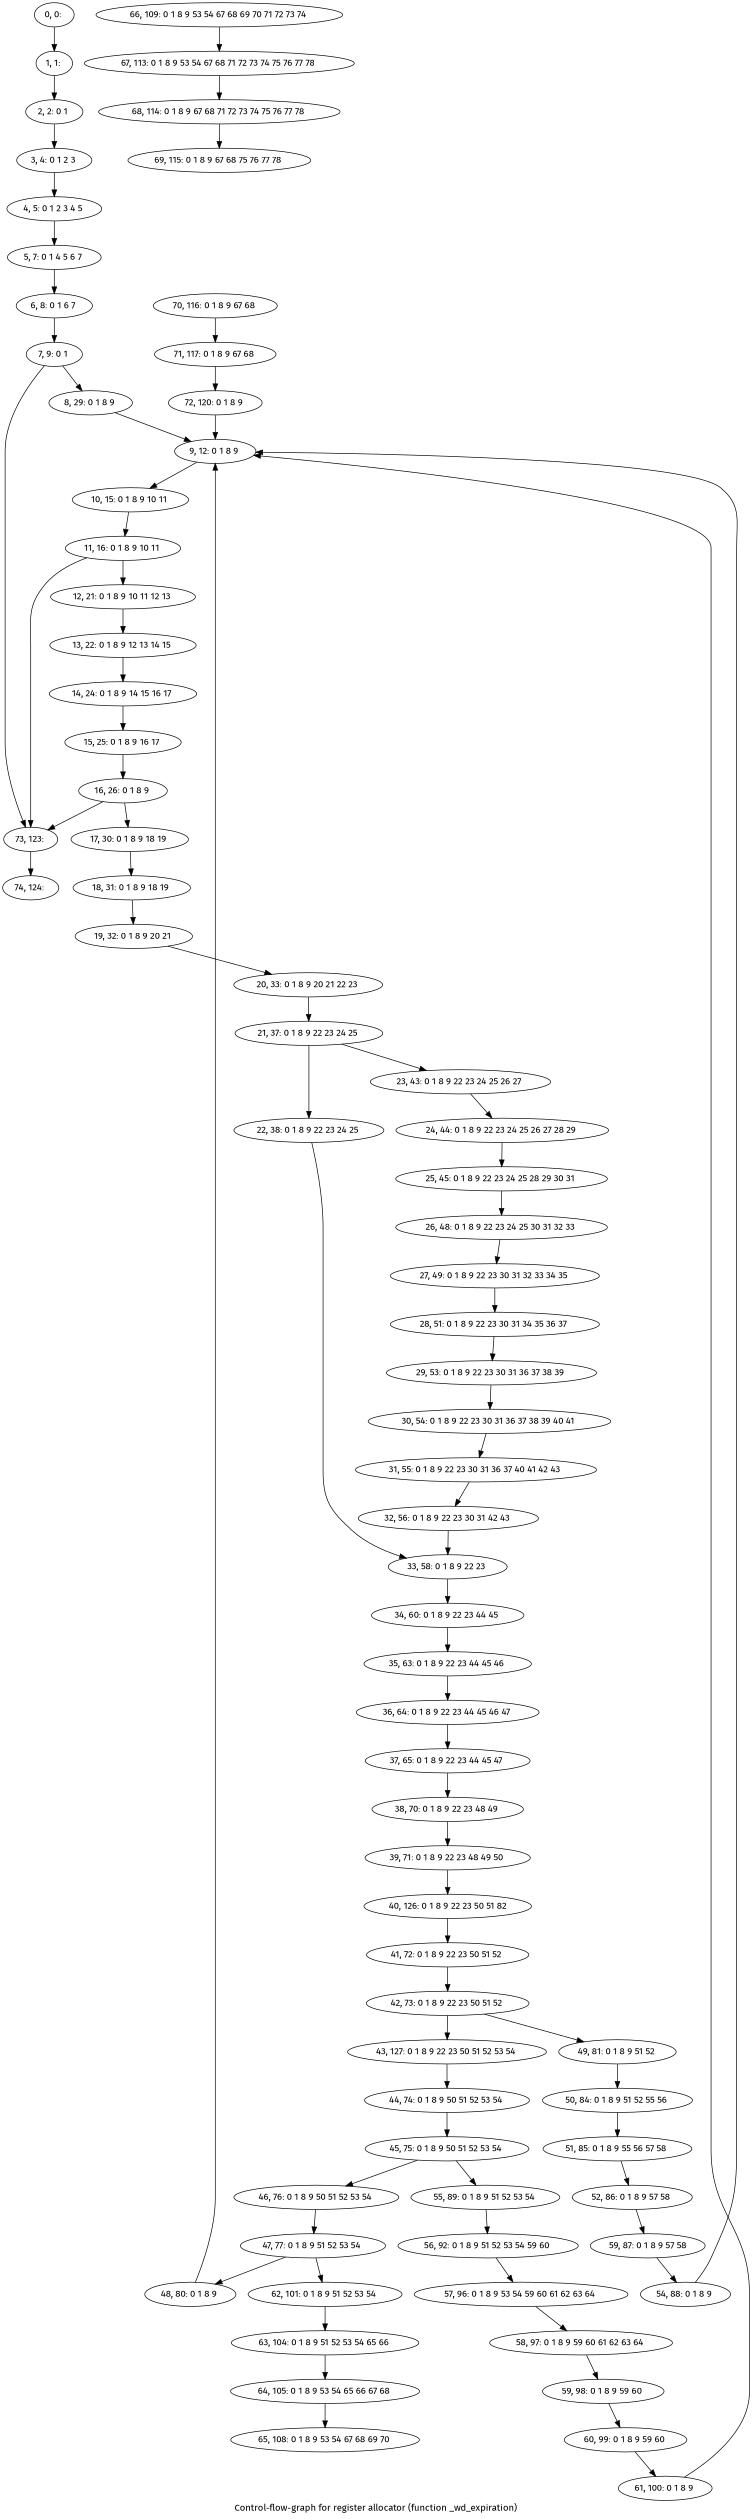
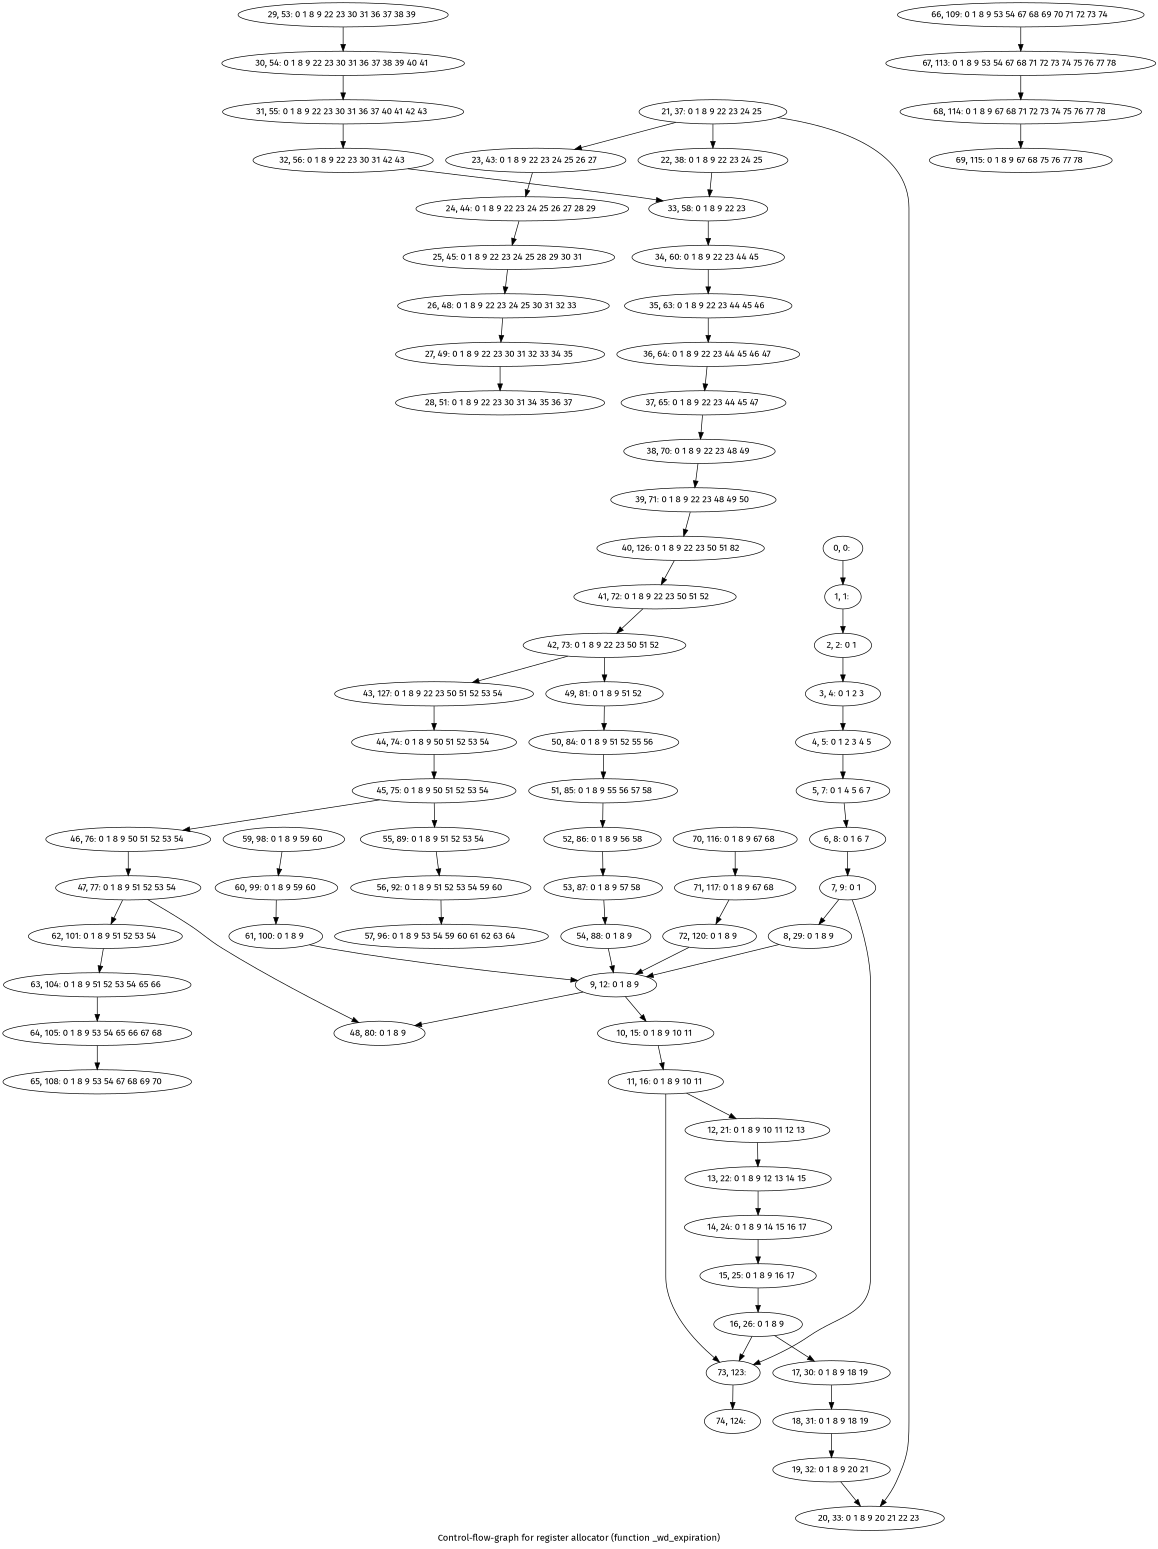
(309, 1006) -> (909, 771)
(493, 1345) -> none
(215, 1378) -> (502, 1008)
(632, 2197) -> (602, 839)
(648, 2246) -> (603, 888)
(581, 2343) -> none
